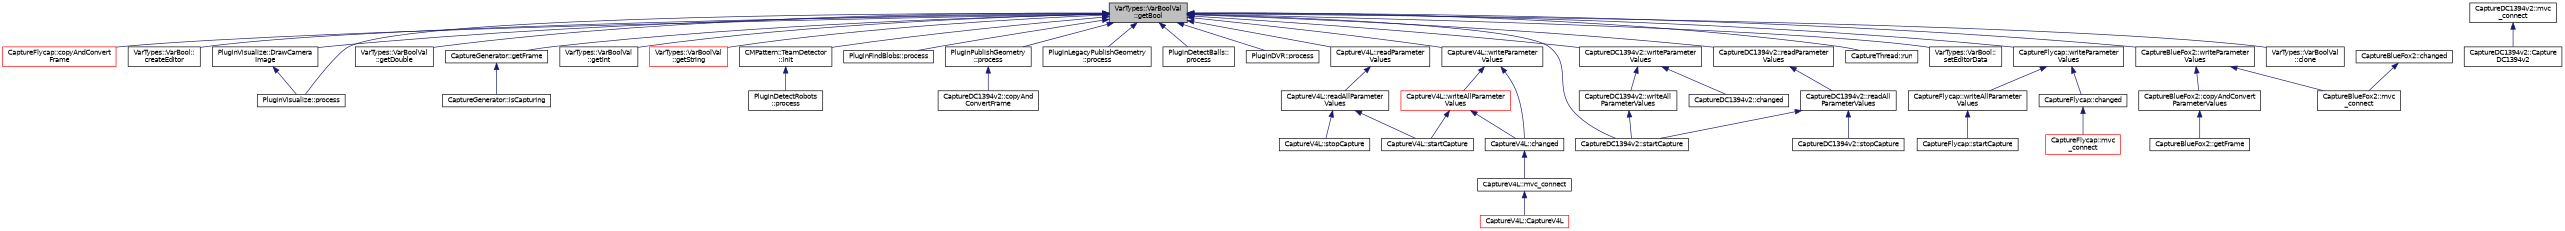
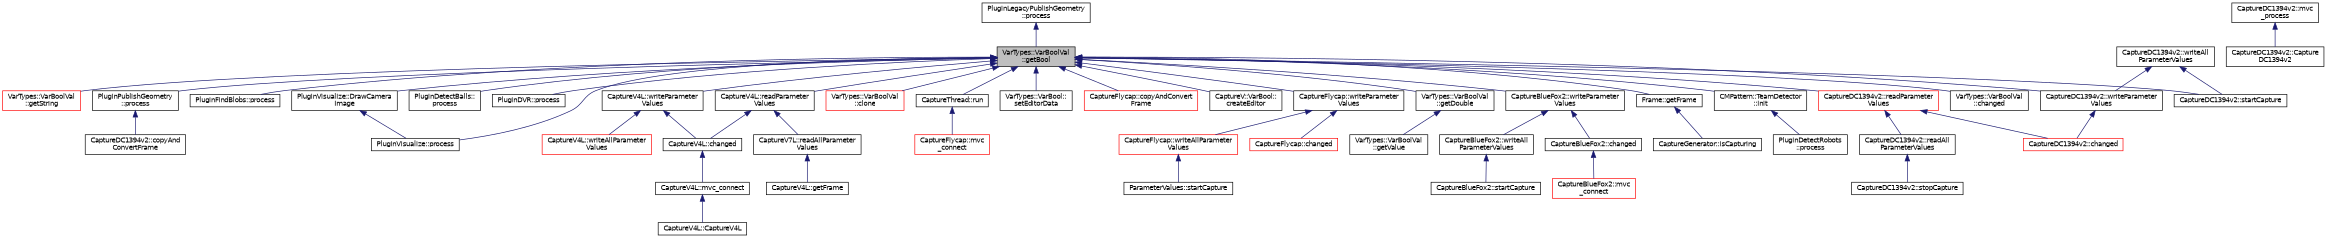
(2513, 13) -> (2275, 13)
(1120, 37) -> (1036, 38)
(164, 57) -> (1246, 101)
(497, 57) -> (1669, 101)
(599, 57) -> (1989, 101)
(1774, 57) -> (1878, 101)
(2305, 57) -> (865, 101)
(2280, 79) -> (1582, 127)
(1633, 82) -> (2131, 81)
(1335, 101) -> (807, 145)
(1739, 101) -> (2073, 145)
(1968, 101) -> (1178, 145)
(2083, 101) -> (1294, 145)
(2200, 101) -> (1486, 145)
(2359, 101) -> (1594, 188)
(2083, 124) -> (952, 124)
(1728, 125) -> none
none -> (1987, 125)
(1496, 126) -> (728, 126)
(1325, 145) -> (807, 188)
none -> (1389, 145)
(1427, 145) -> none
(1968, 145) -> (1178, 188)
(2200, 145) -> (1486, 188)
(1524, 222) -> (702, 229)
